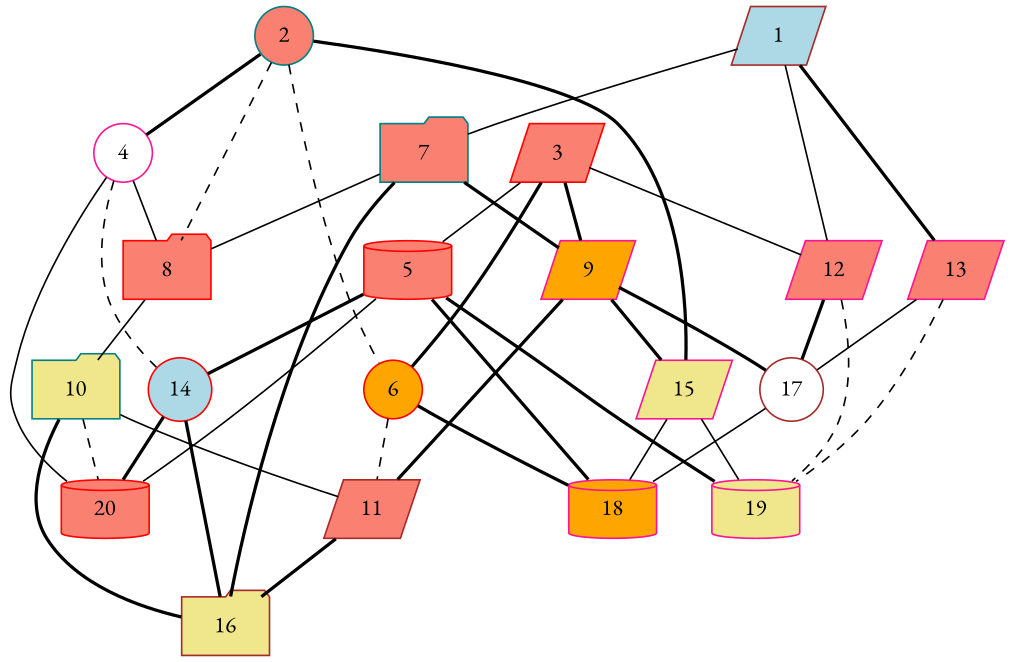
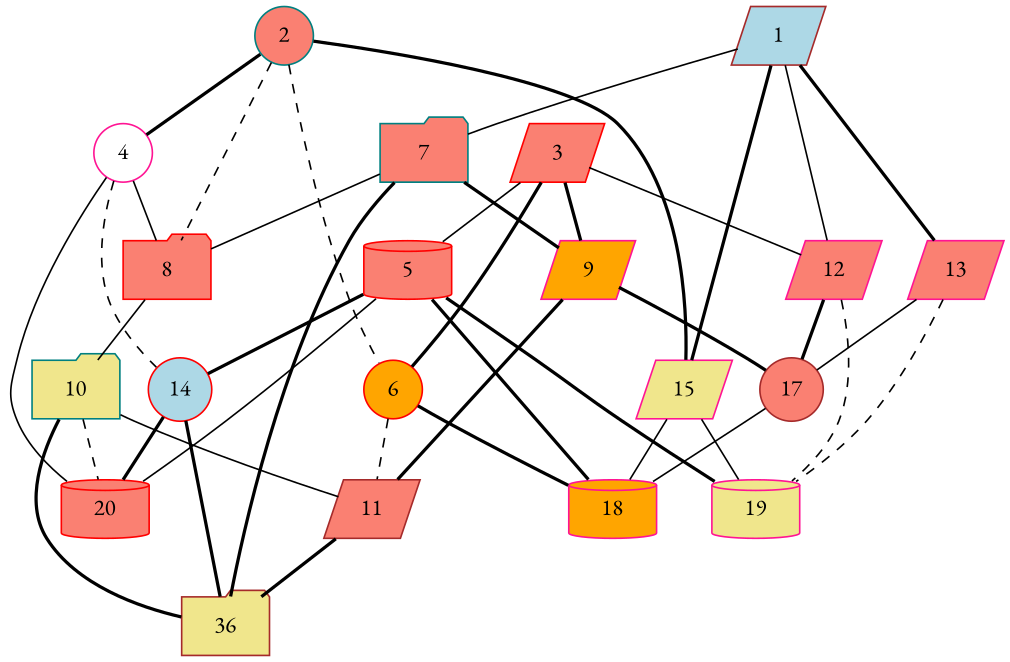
(636, 330) -> (731, 213)
(792, 390) -> (792, 390)
(226, 626) -> (226, 626)
